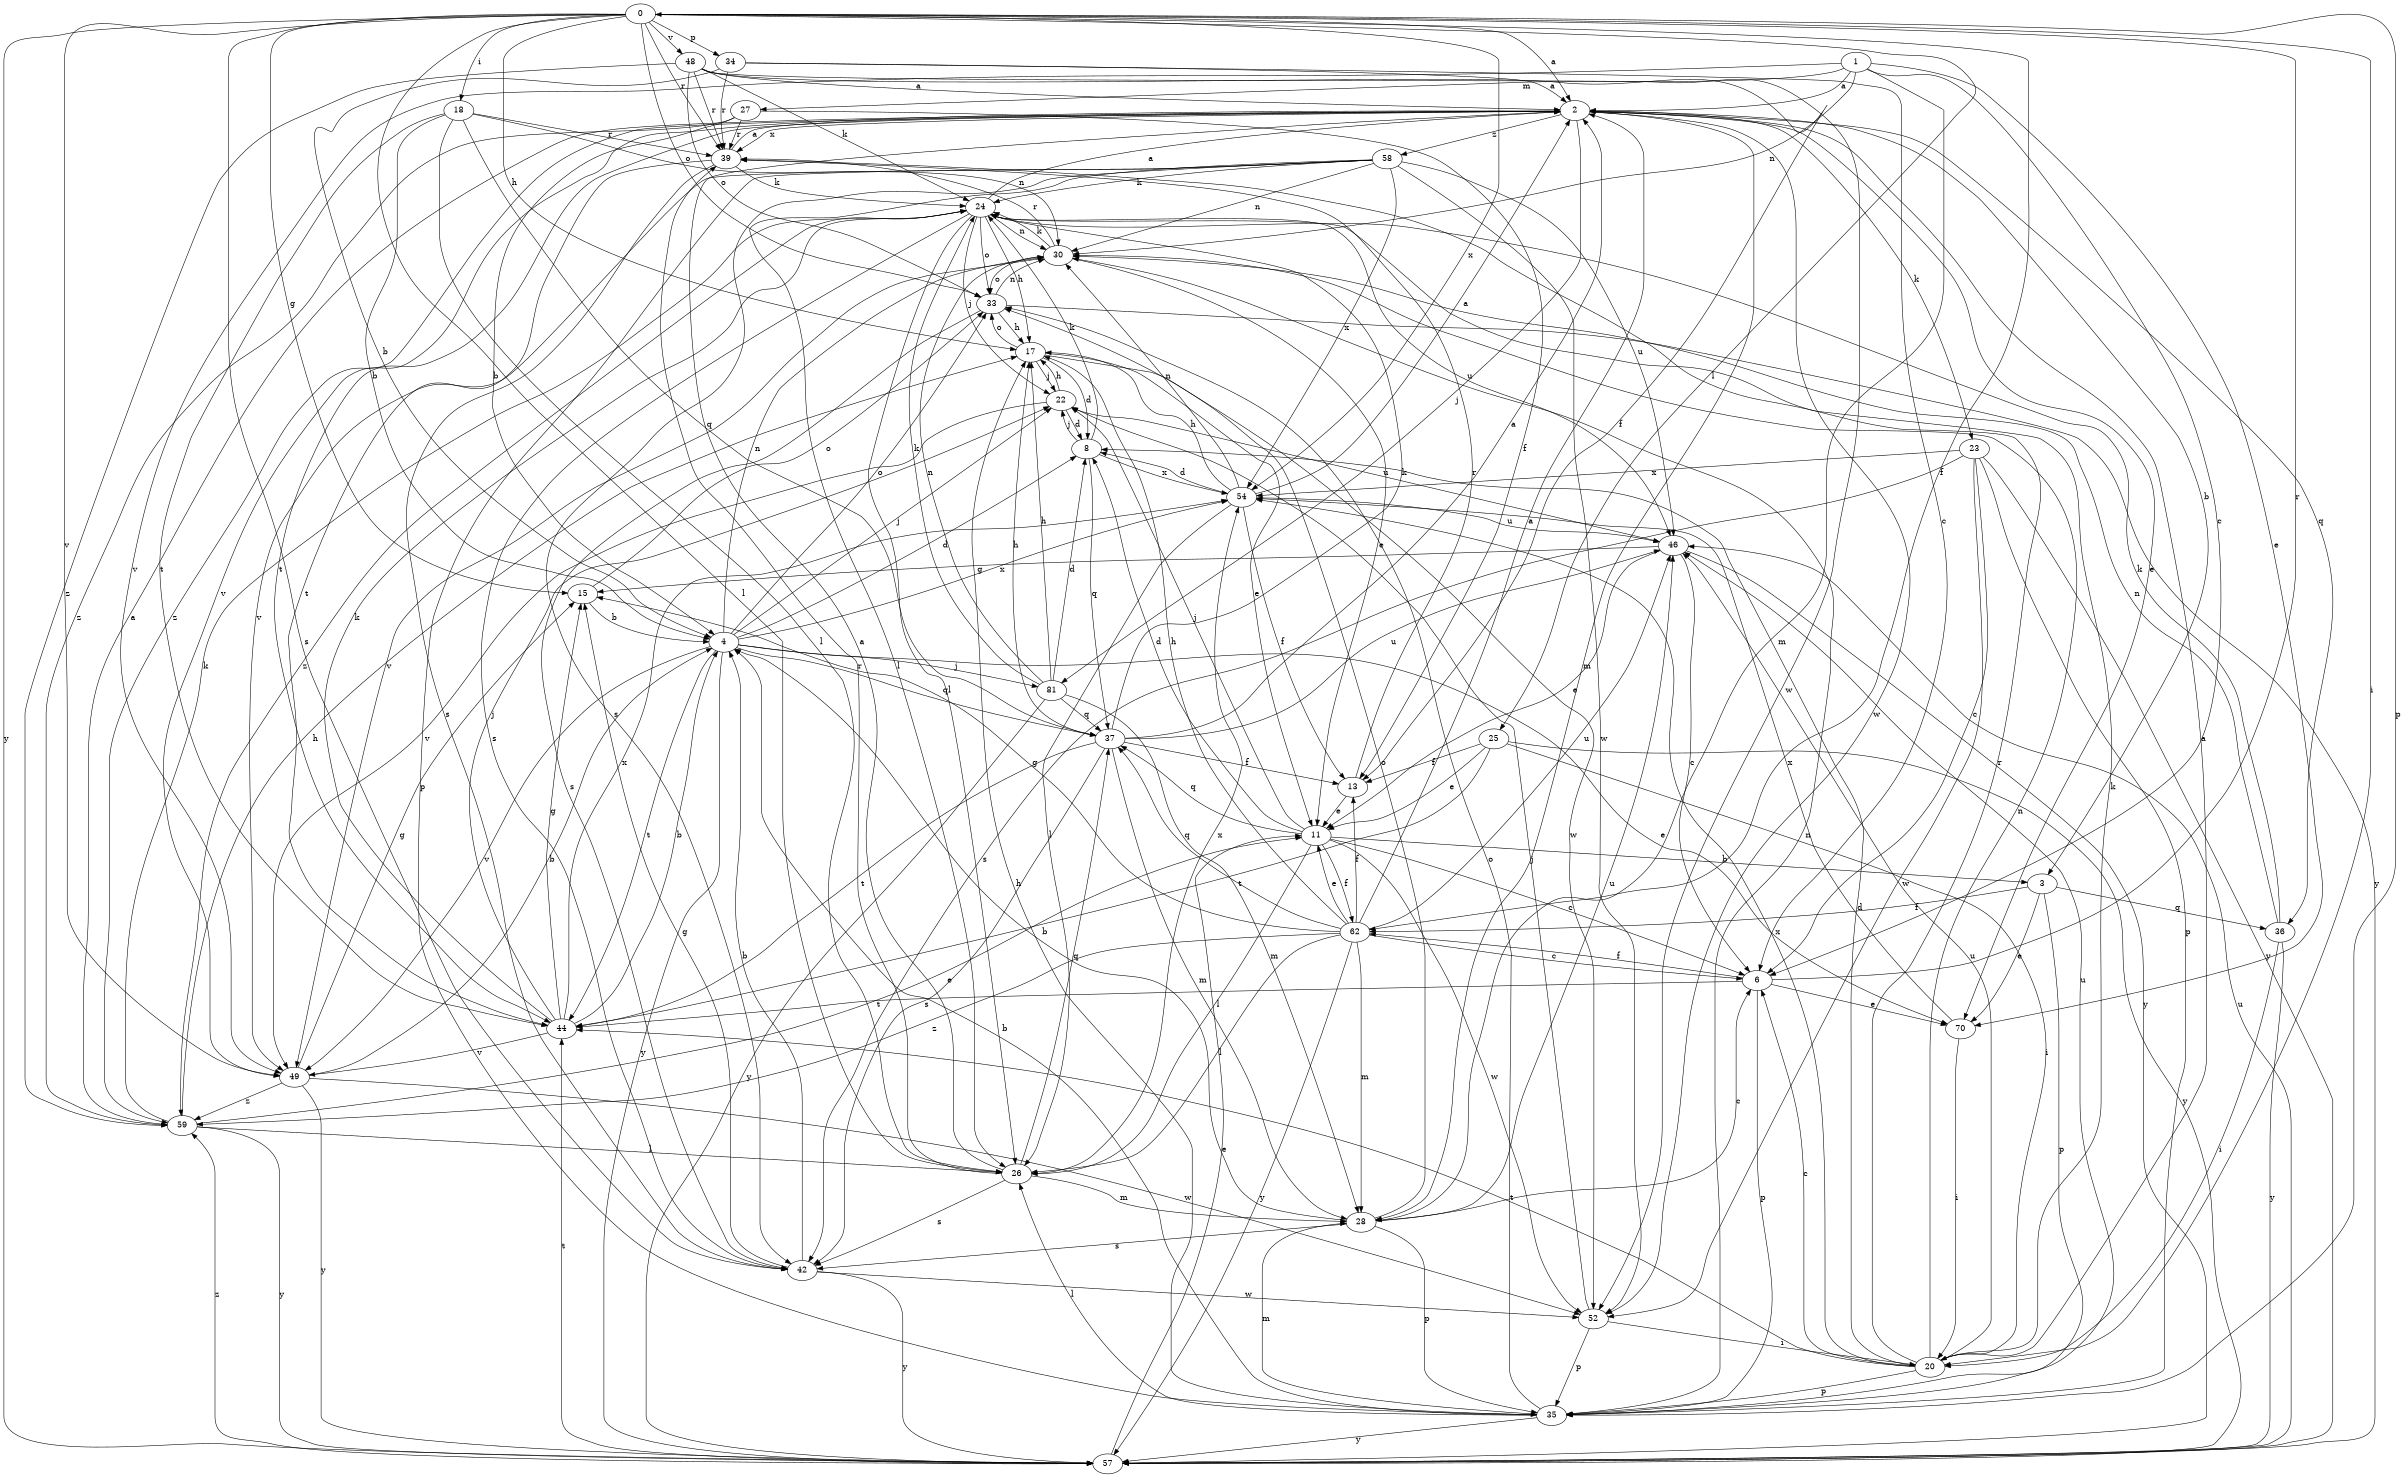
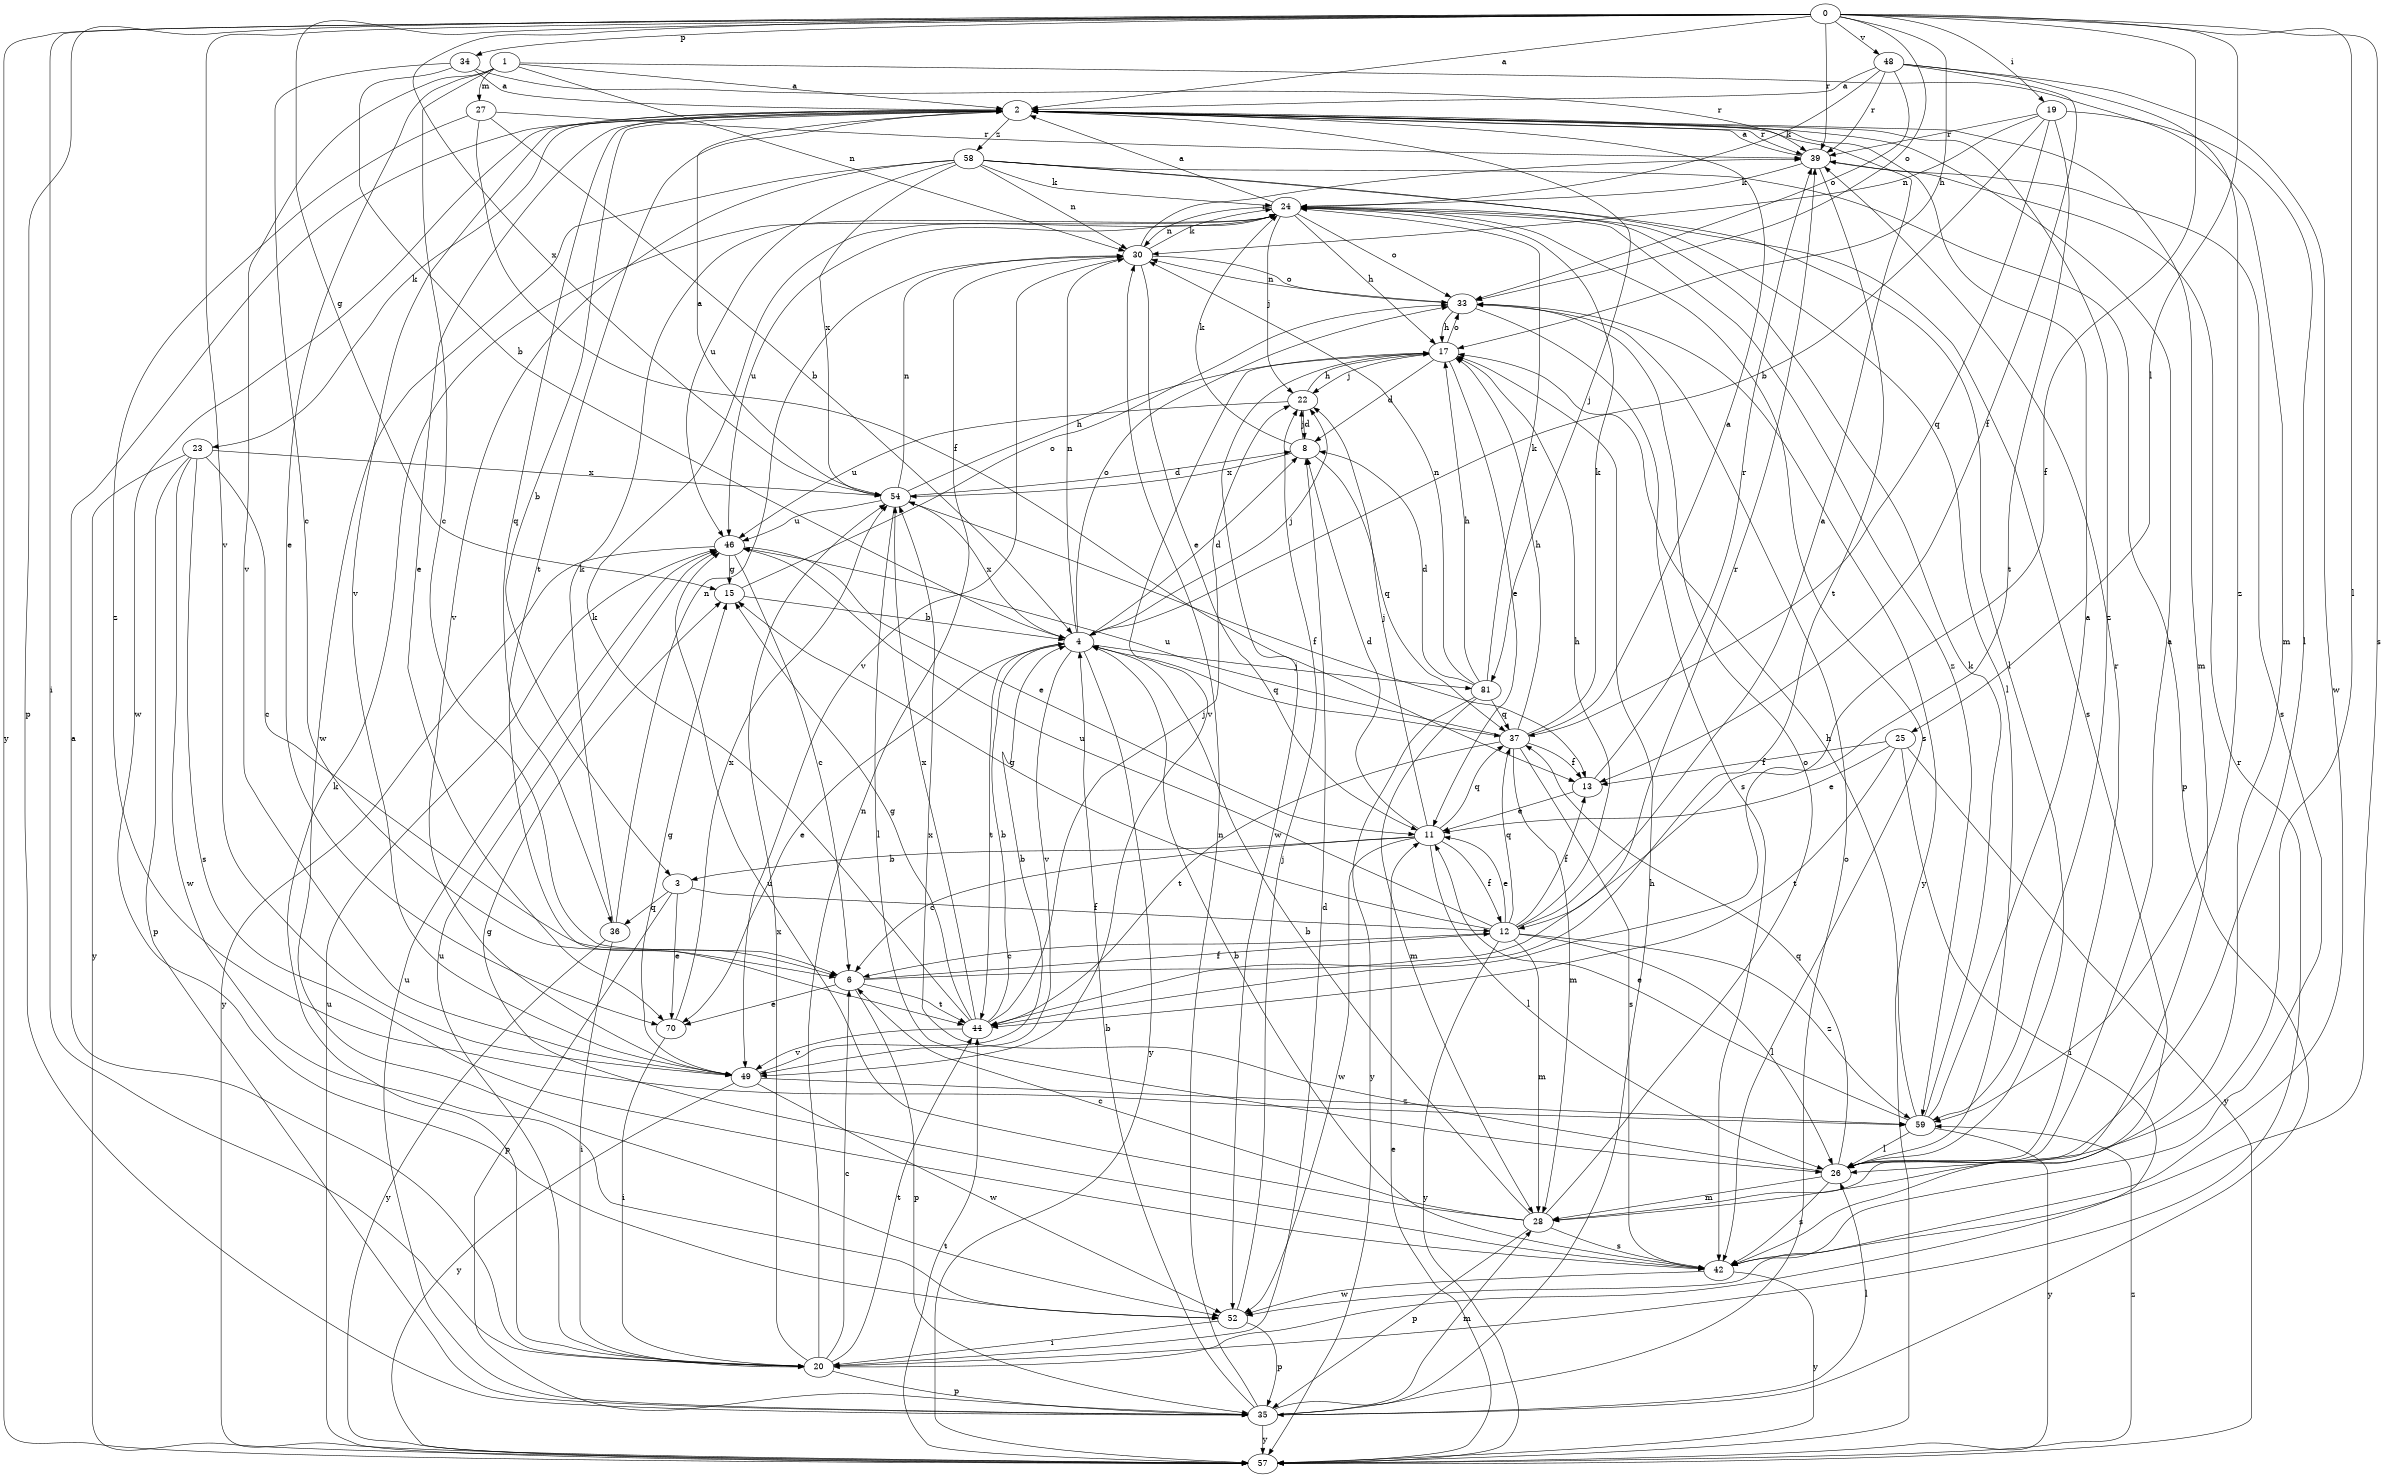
(2107, 39) -> (1624, 861)
(459, 111) -> (2052, 111)
(772, 135) -> (1763, 135)
(527, 603) -> (1196, 682)
(1355, 932) -> (1504, 932)
